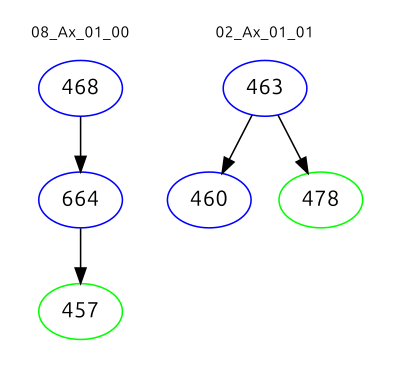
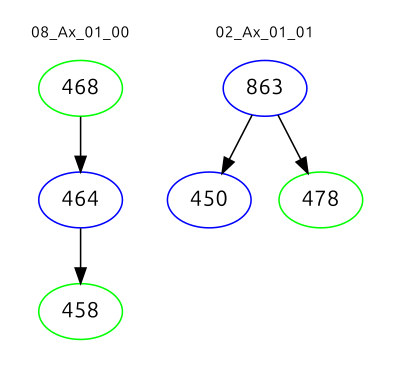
(81, 88) -> (81, 88)
(265, 88) -> (265, 88)
(81, 200) -> (81, 200)
(209, 200) -> (209, 200)
(81, 312) -> (81, 312)
